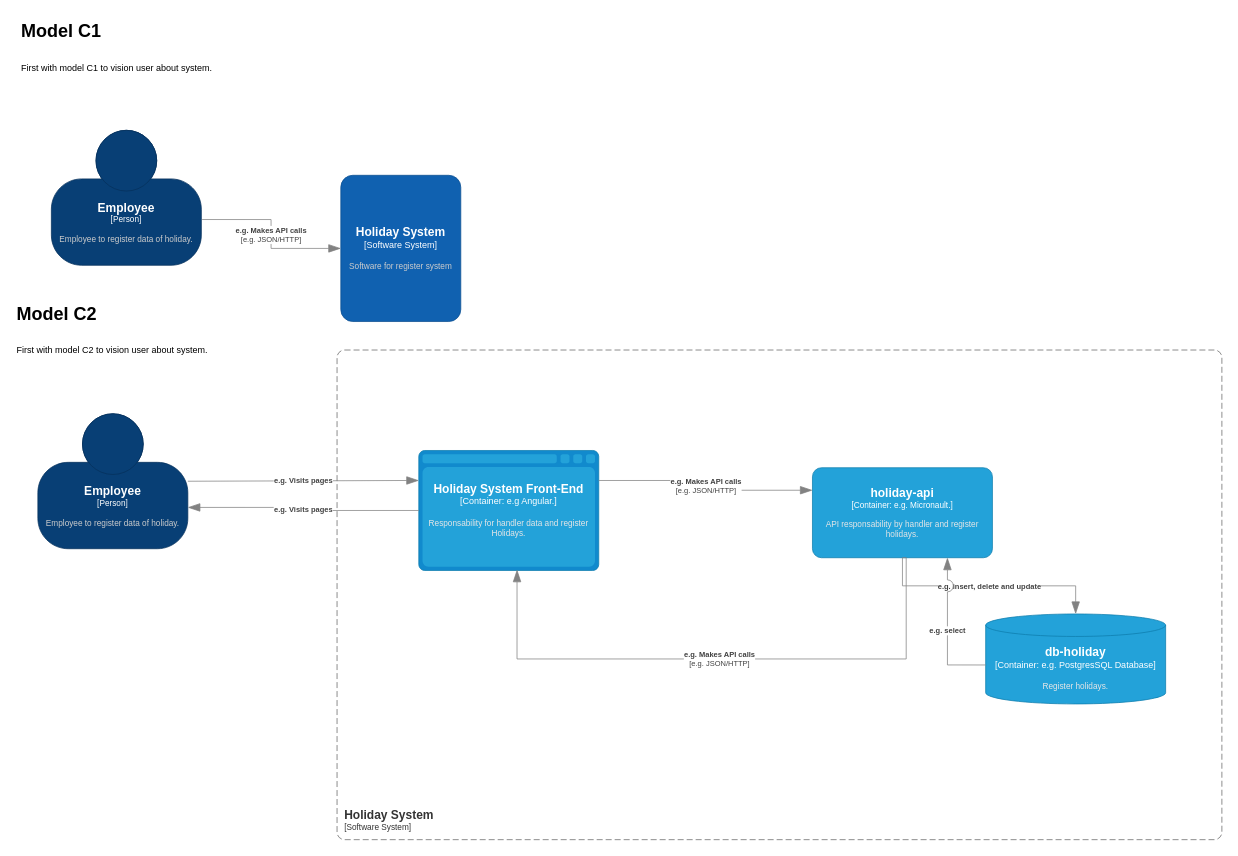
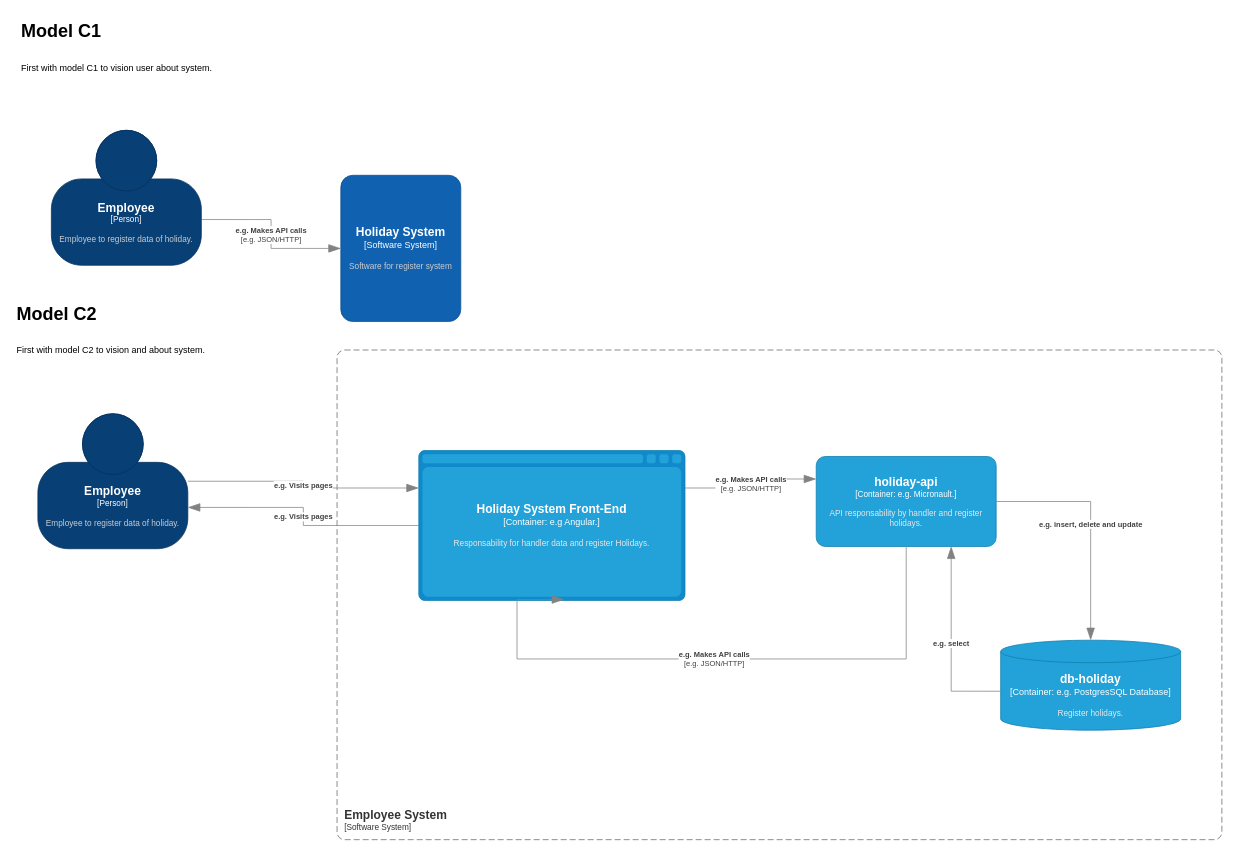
(123, 314) -> (123, 314)
(509, 510) -> (552, 525)
(903, 513) -> (906, 501)
(1076, 659) -> (1091, 685)
(383, 821) -> (383, 821)
